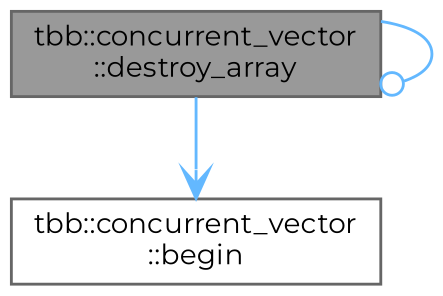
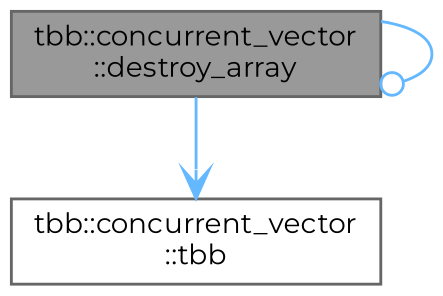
(196, 242) -> (196, 242)
